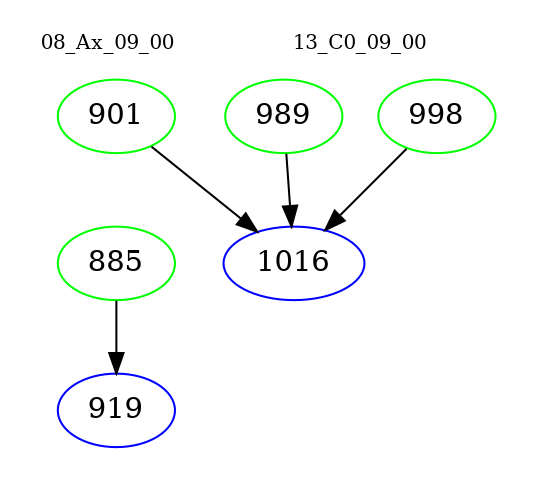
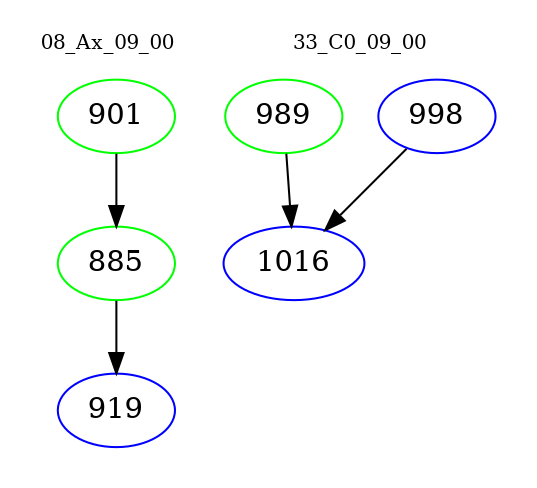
(360, 44) -> (360, 44)
(437, 116) -> (437, 116)
(178, 168) -> (116, 180)
